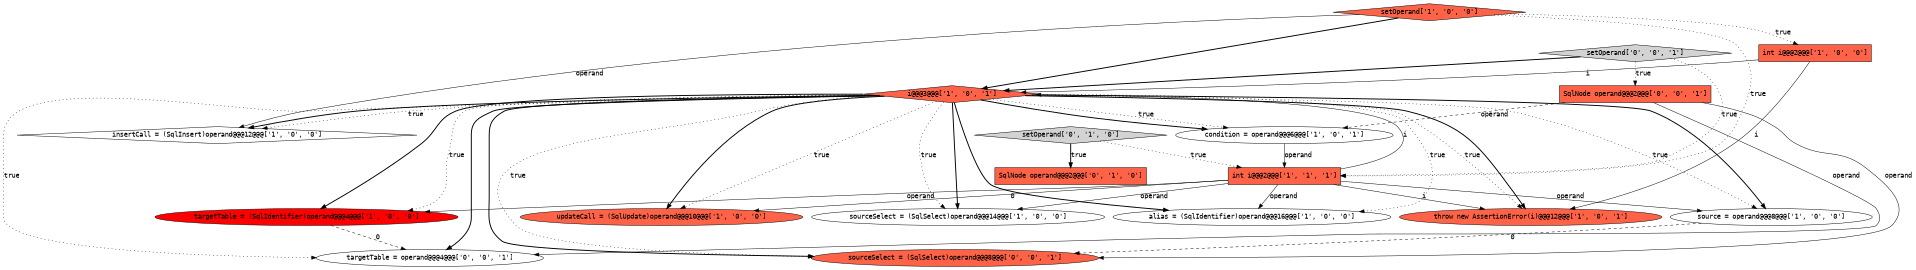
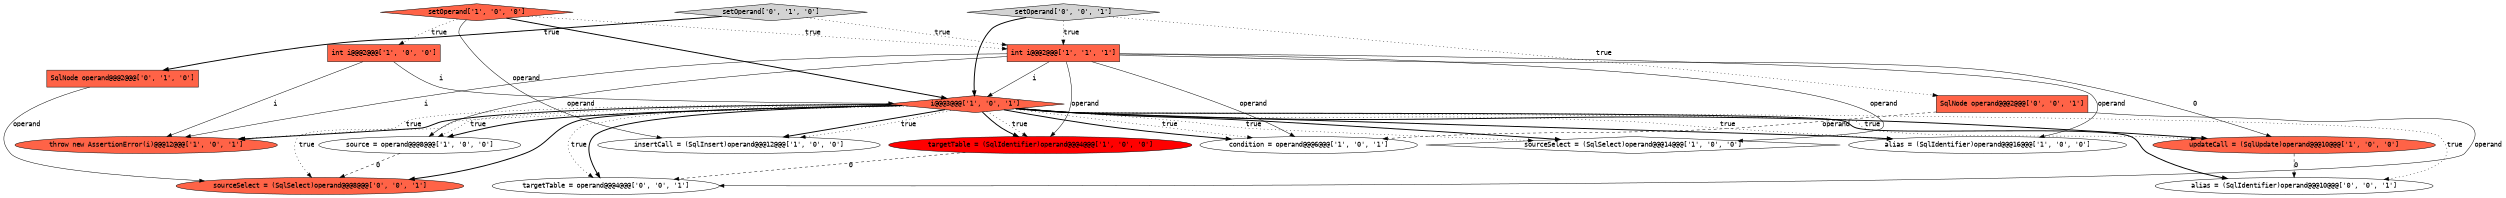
(217, 135) -> (739, 145)
(1284, 153) -> (1193, 94)
none -> (2294, 186)
(958, 217) -> (1633, 145)
(1624, 251) -> (44, 165)
